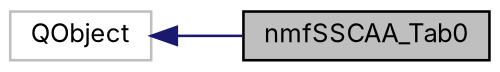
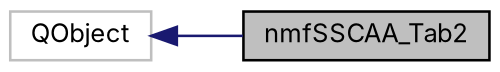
(366, 36) -> (366, 36)
